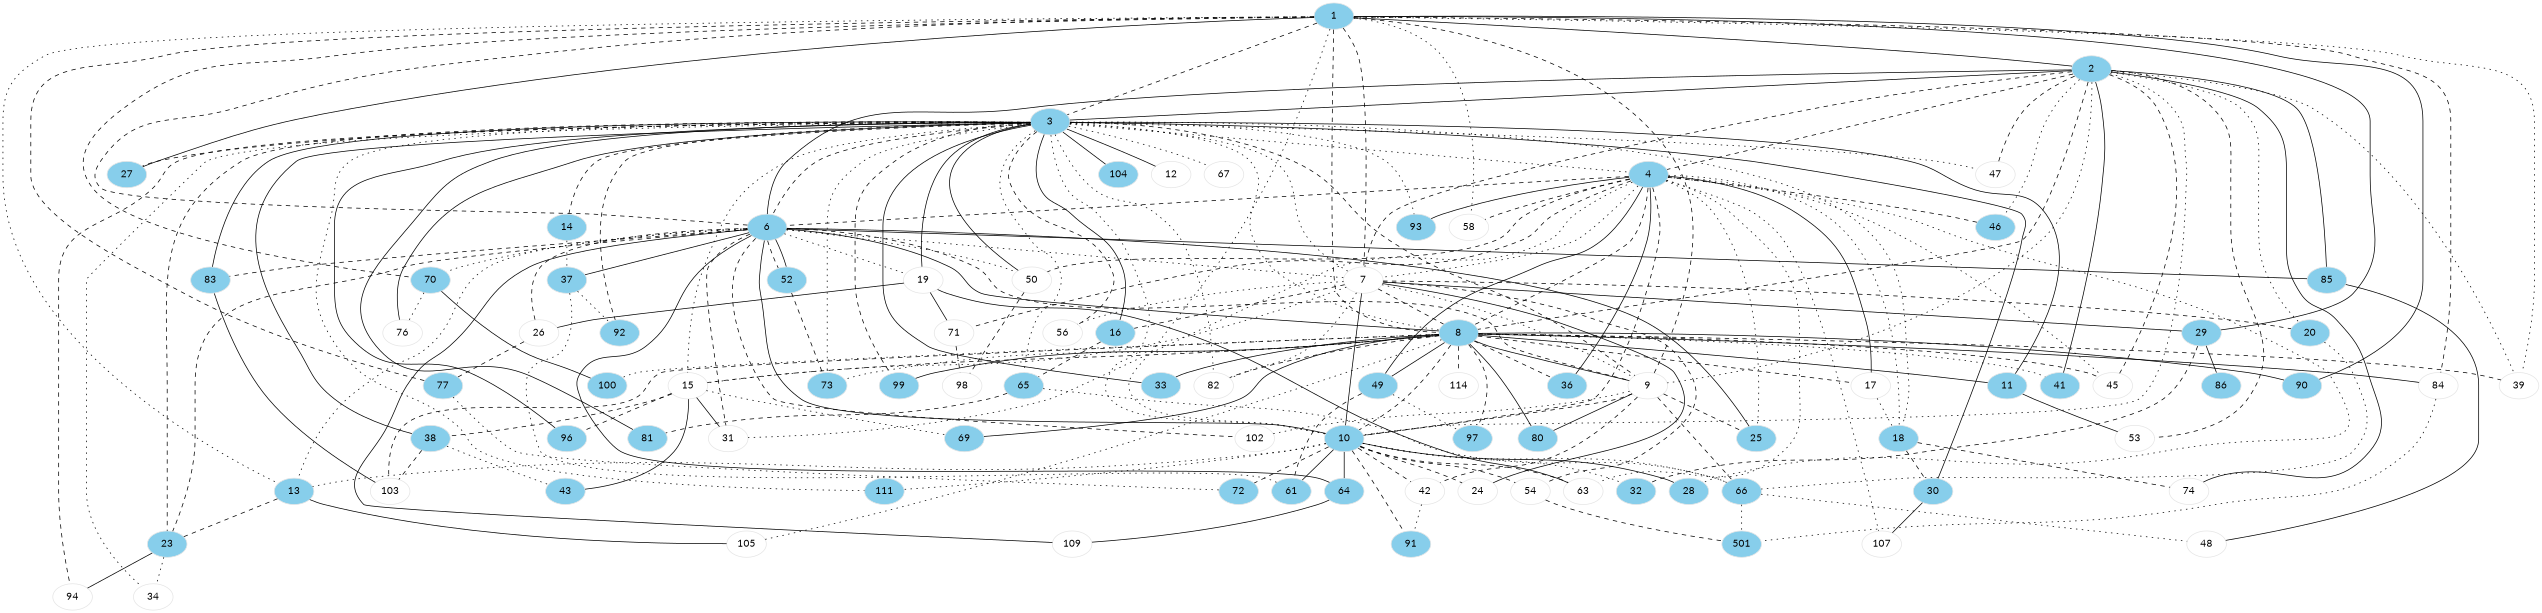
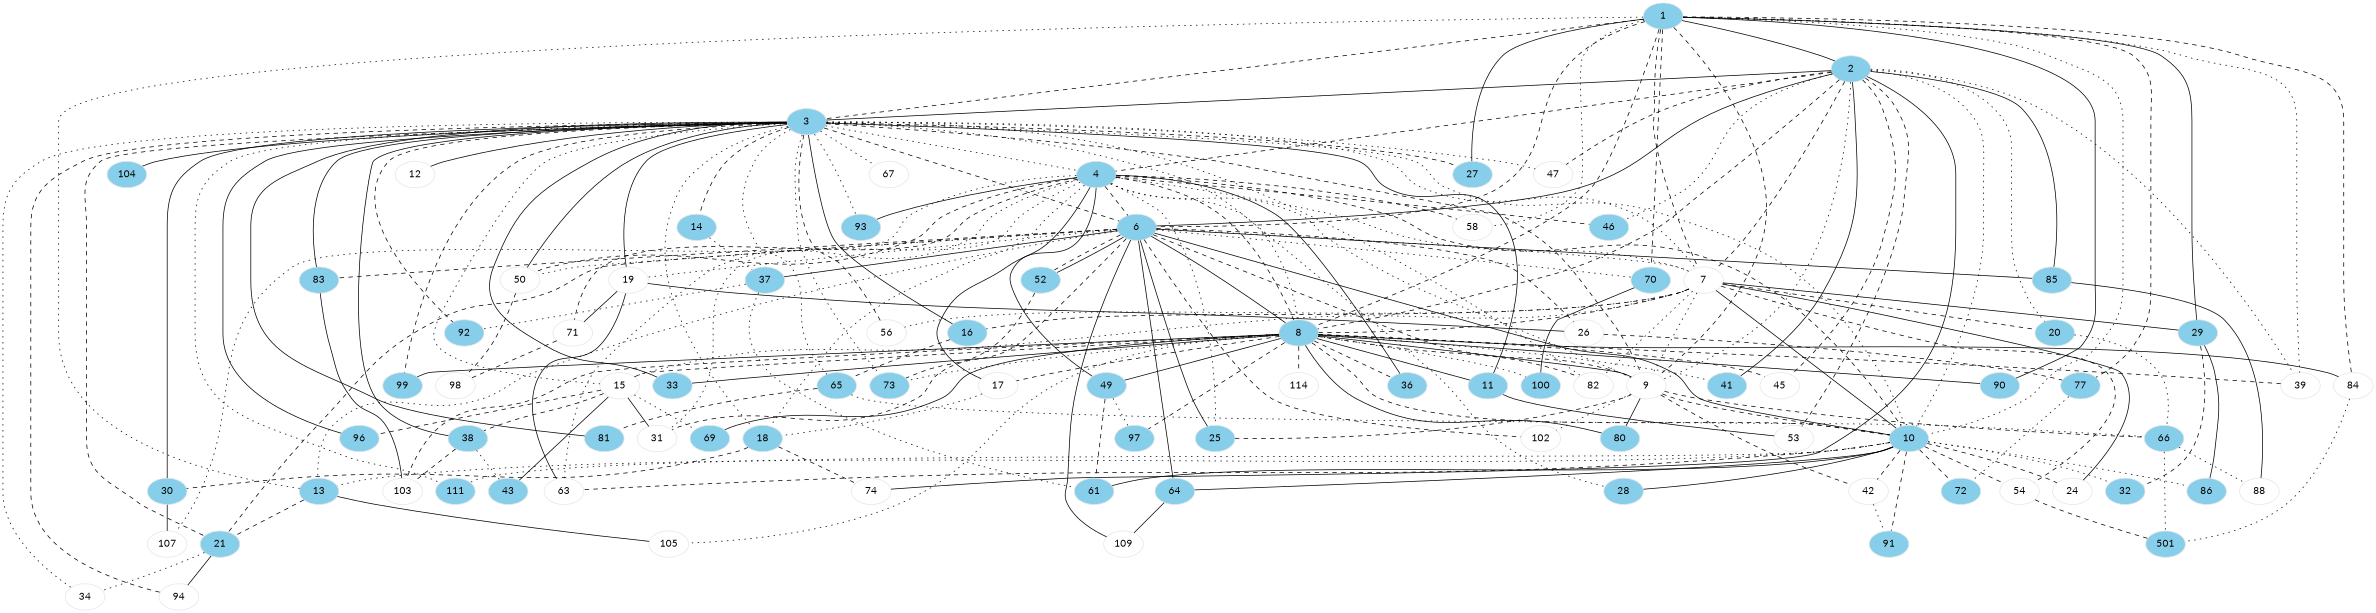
(1902, 237) -> (1372, 265)
(403, 333) -> none
(1545, 459) -> (2072, 464)
(167, 544) -> (220, 544)
(2207, 544) -> (2259, 491)
